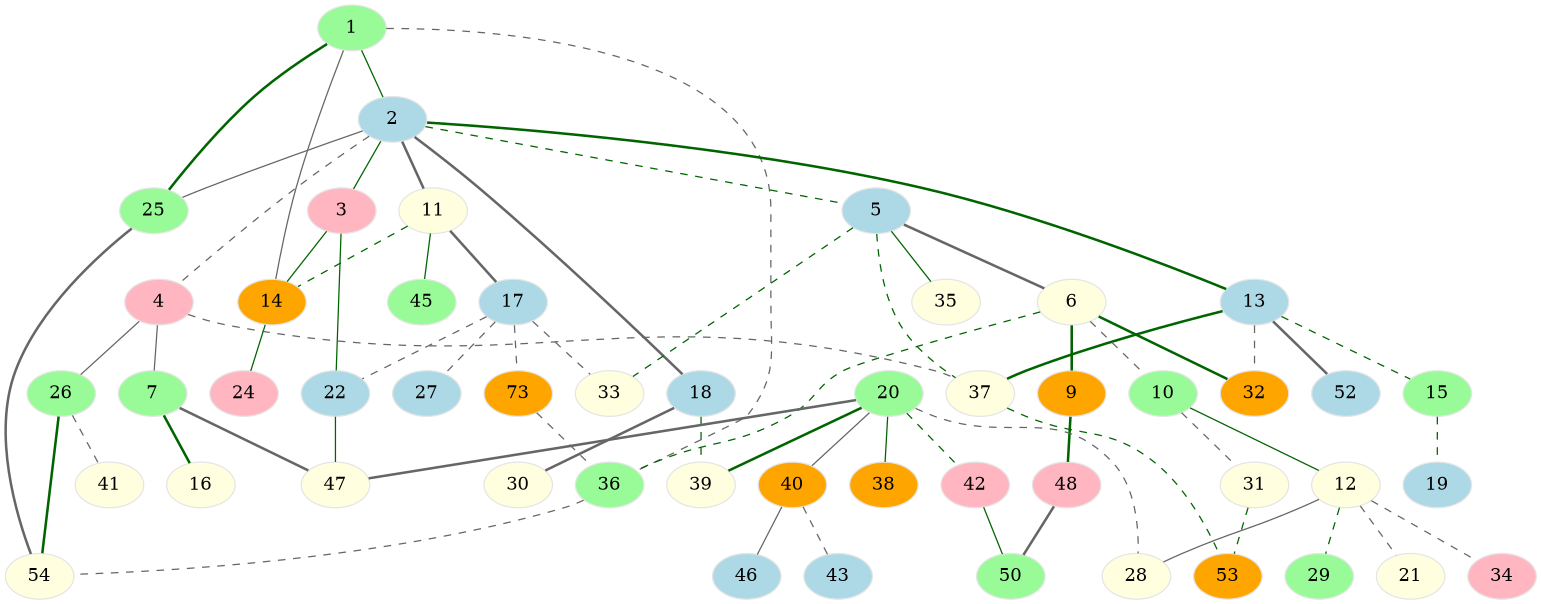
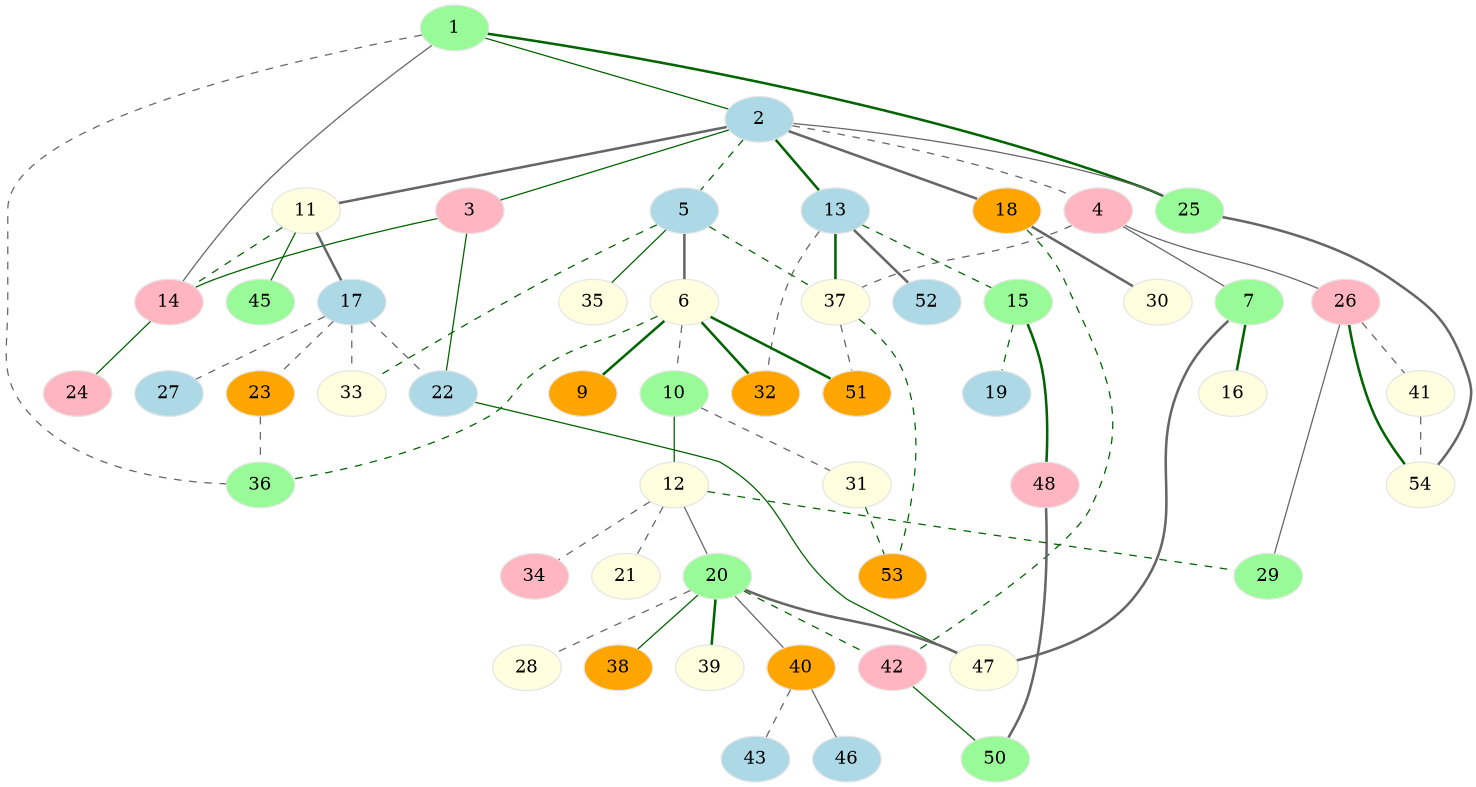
(272, 302) -> (169, 302)
(61, 394) -> (1346, 302)
(518, 394) -> (260, 394)
(701, 394) -> (1007, 211)
none -> (857, 394)
(701, 439) -> (1105, 472)
none -> (1307, 439)
(1069, 442) -> (1045, 392)
(1253, 526) -> (696, 530)
(332, 554) -> (1421, 439)
